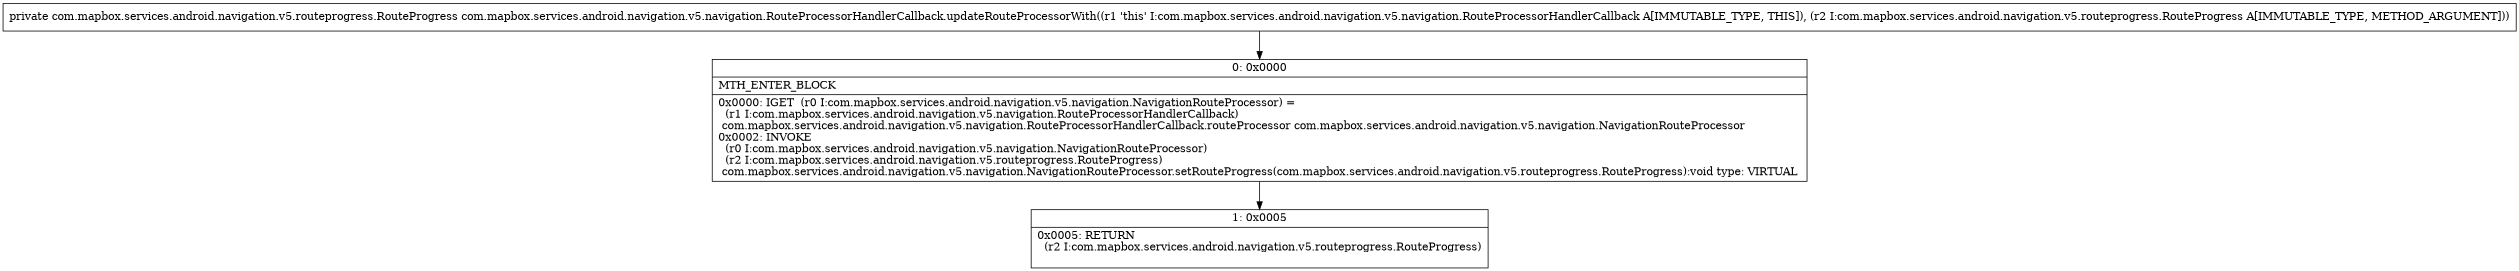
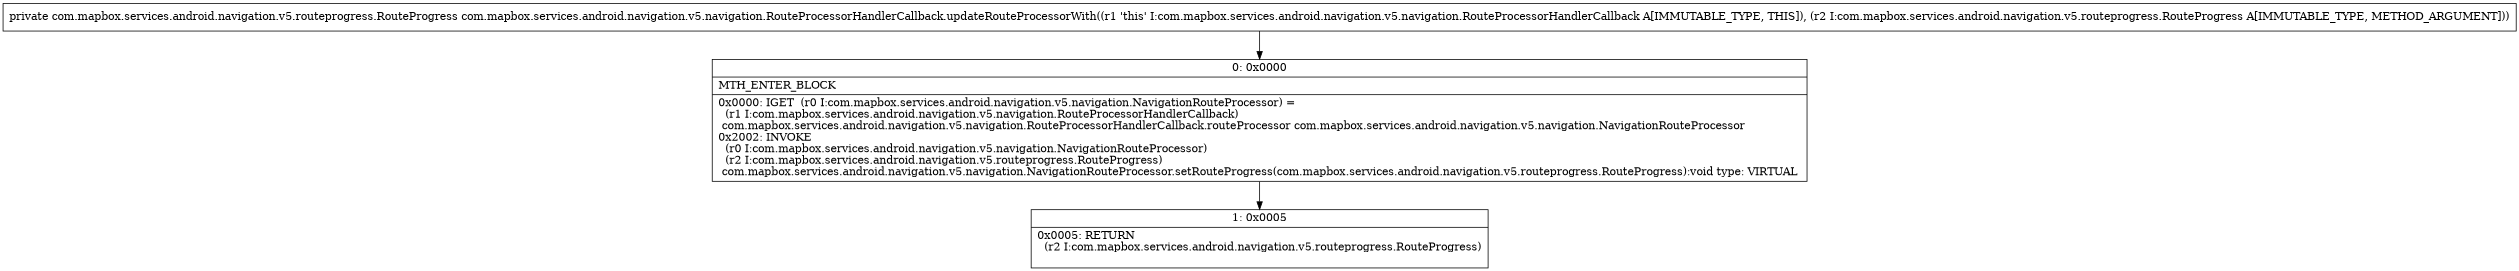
(769, 138) -> (769, 138)
